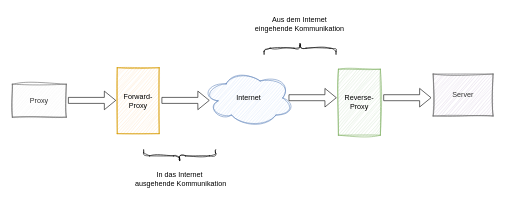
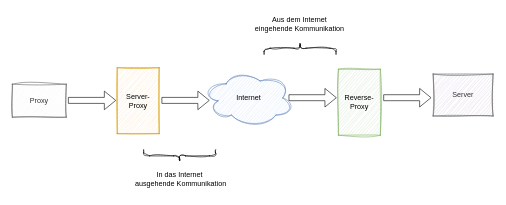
(138, 101) -> (138, 101)
